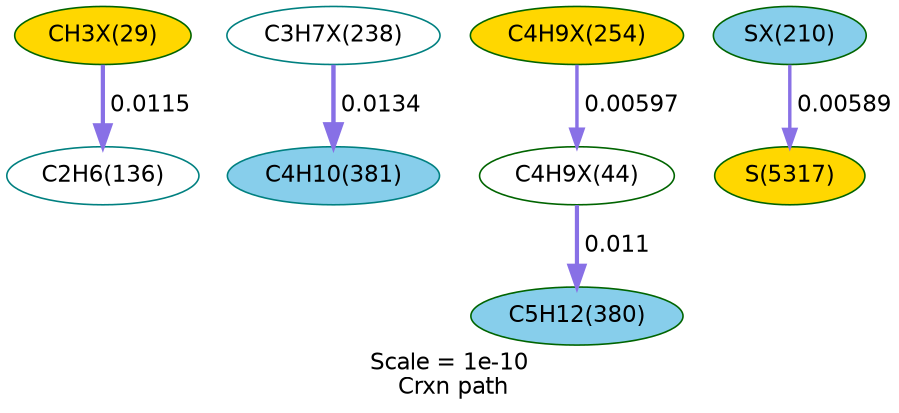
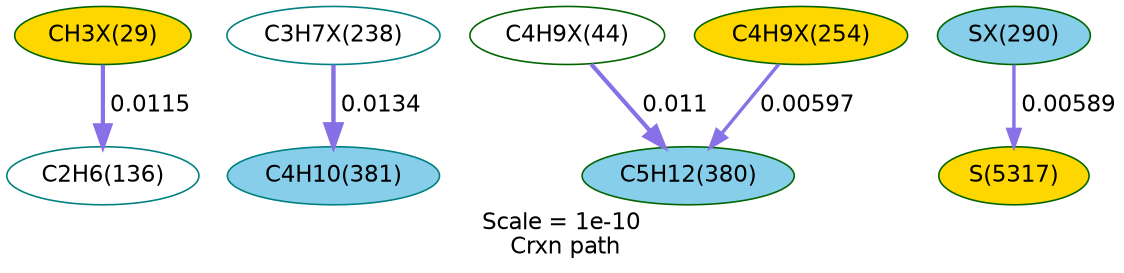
(790, 35) -> (1014, 35)
(577, 97) -> (750, 99)
